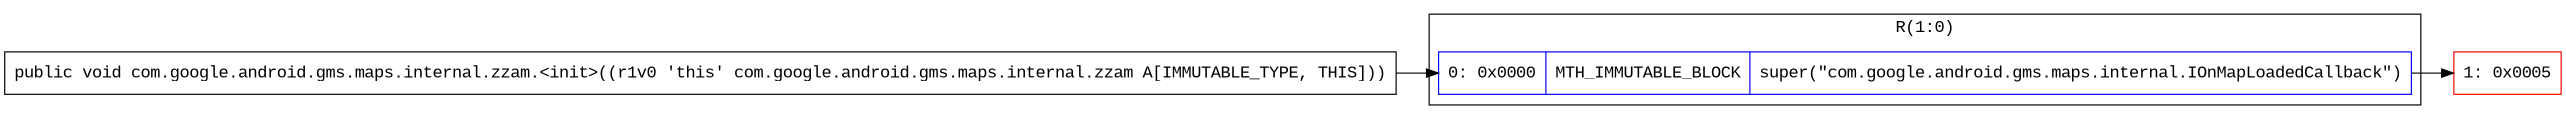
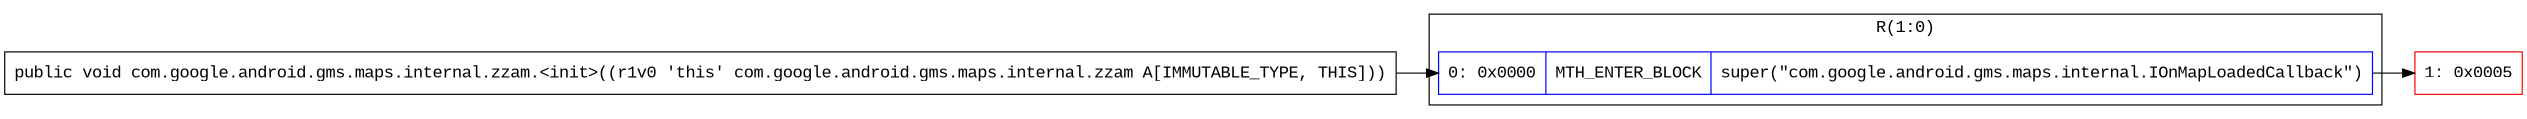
(1648, 73) -> (1628, 73)
